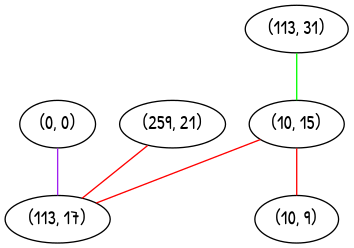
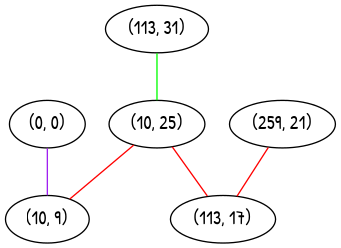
(297, 124) -> (157, 124)
(58, 172) -> (47, 172)
